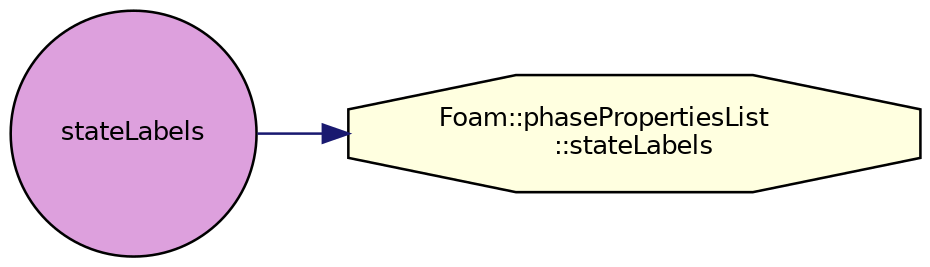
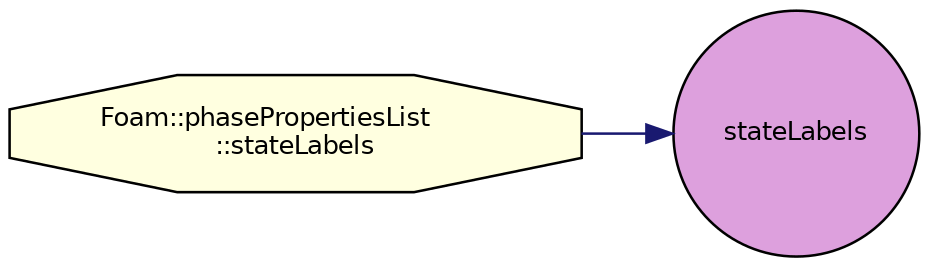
(290, 134) -> (614, 134)
